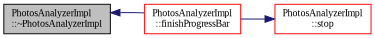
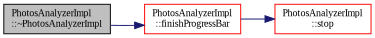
(132, 13) -> (123, 25)
